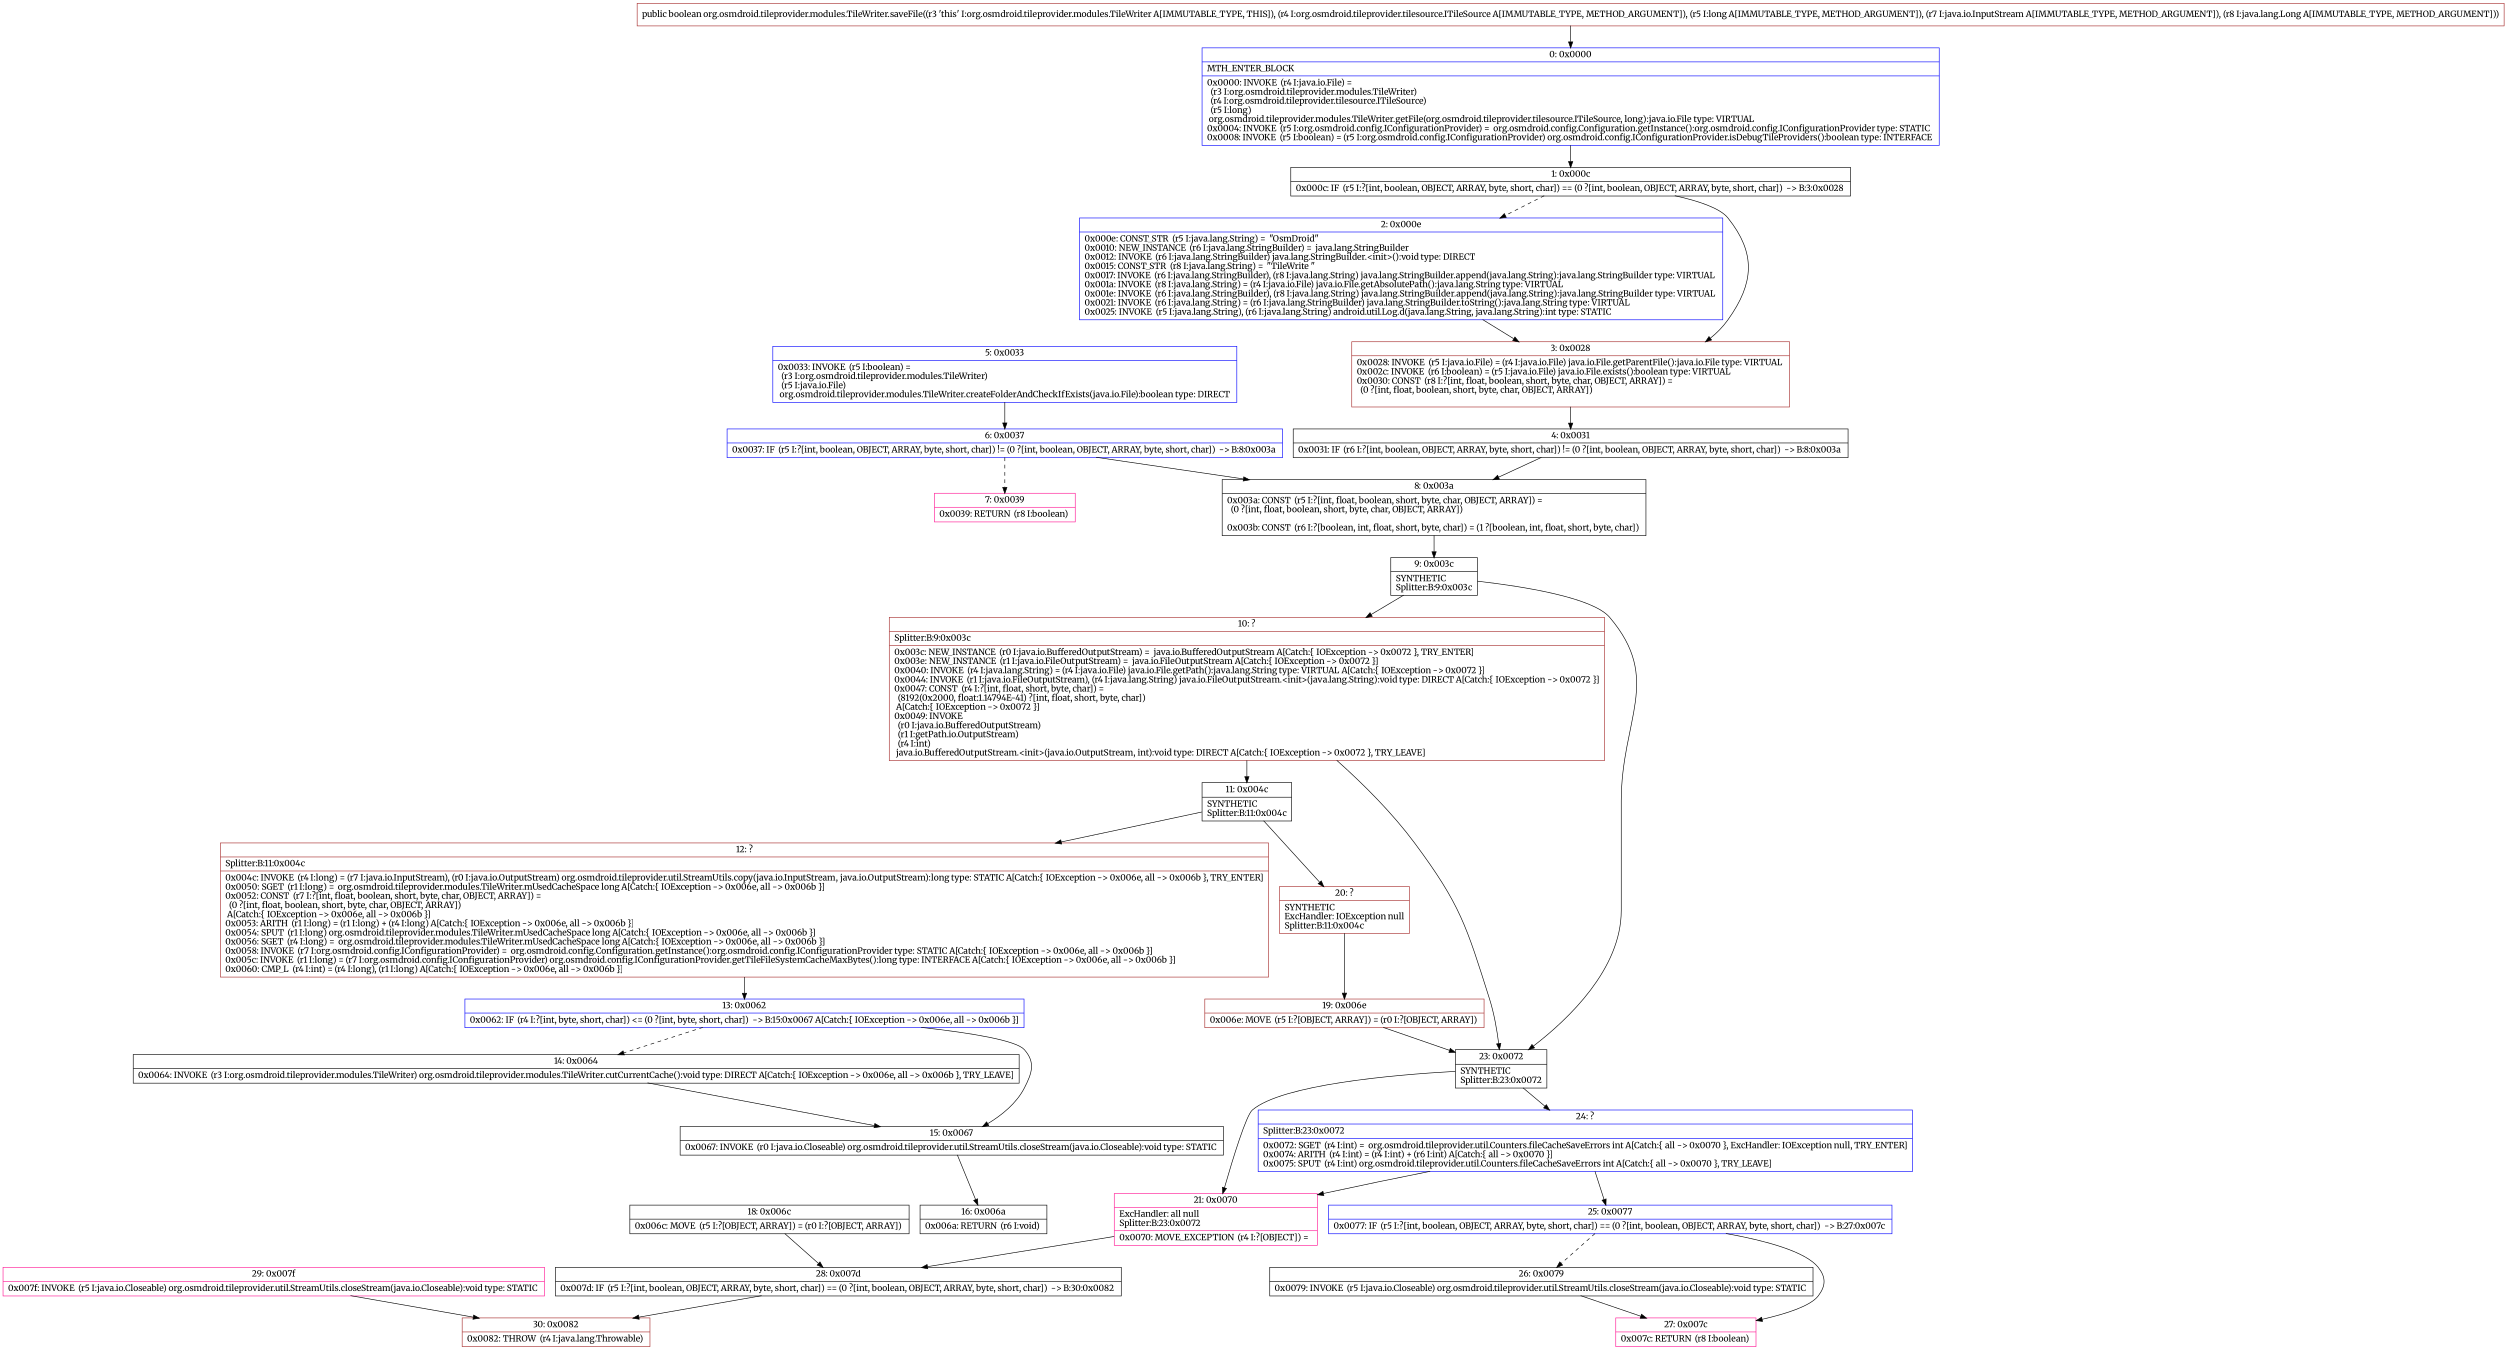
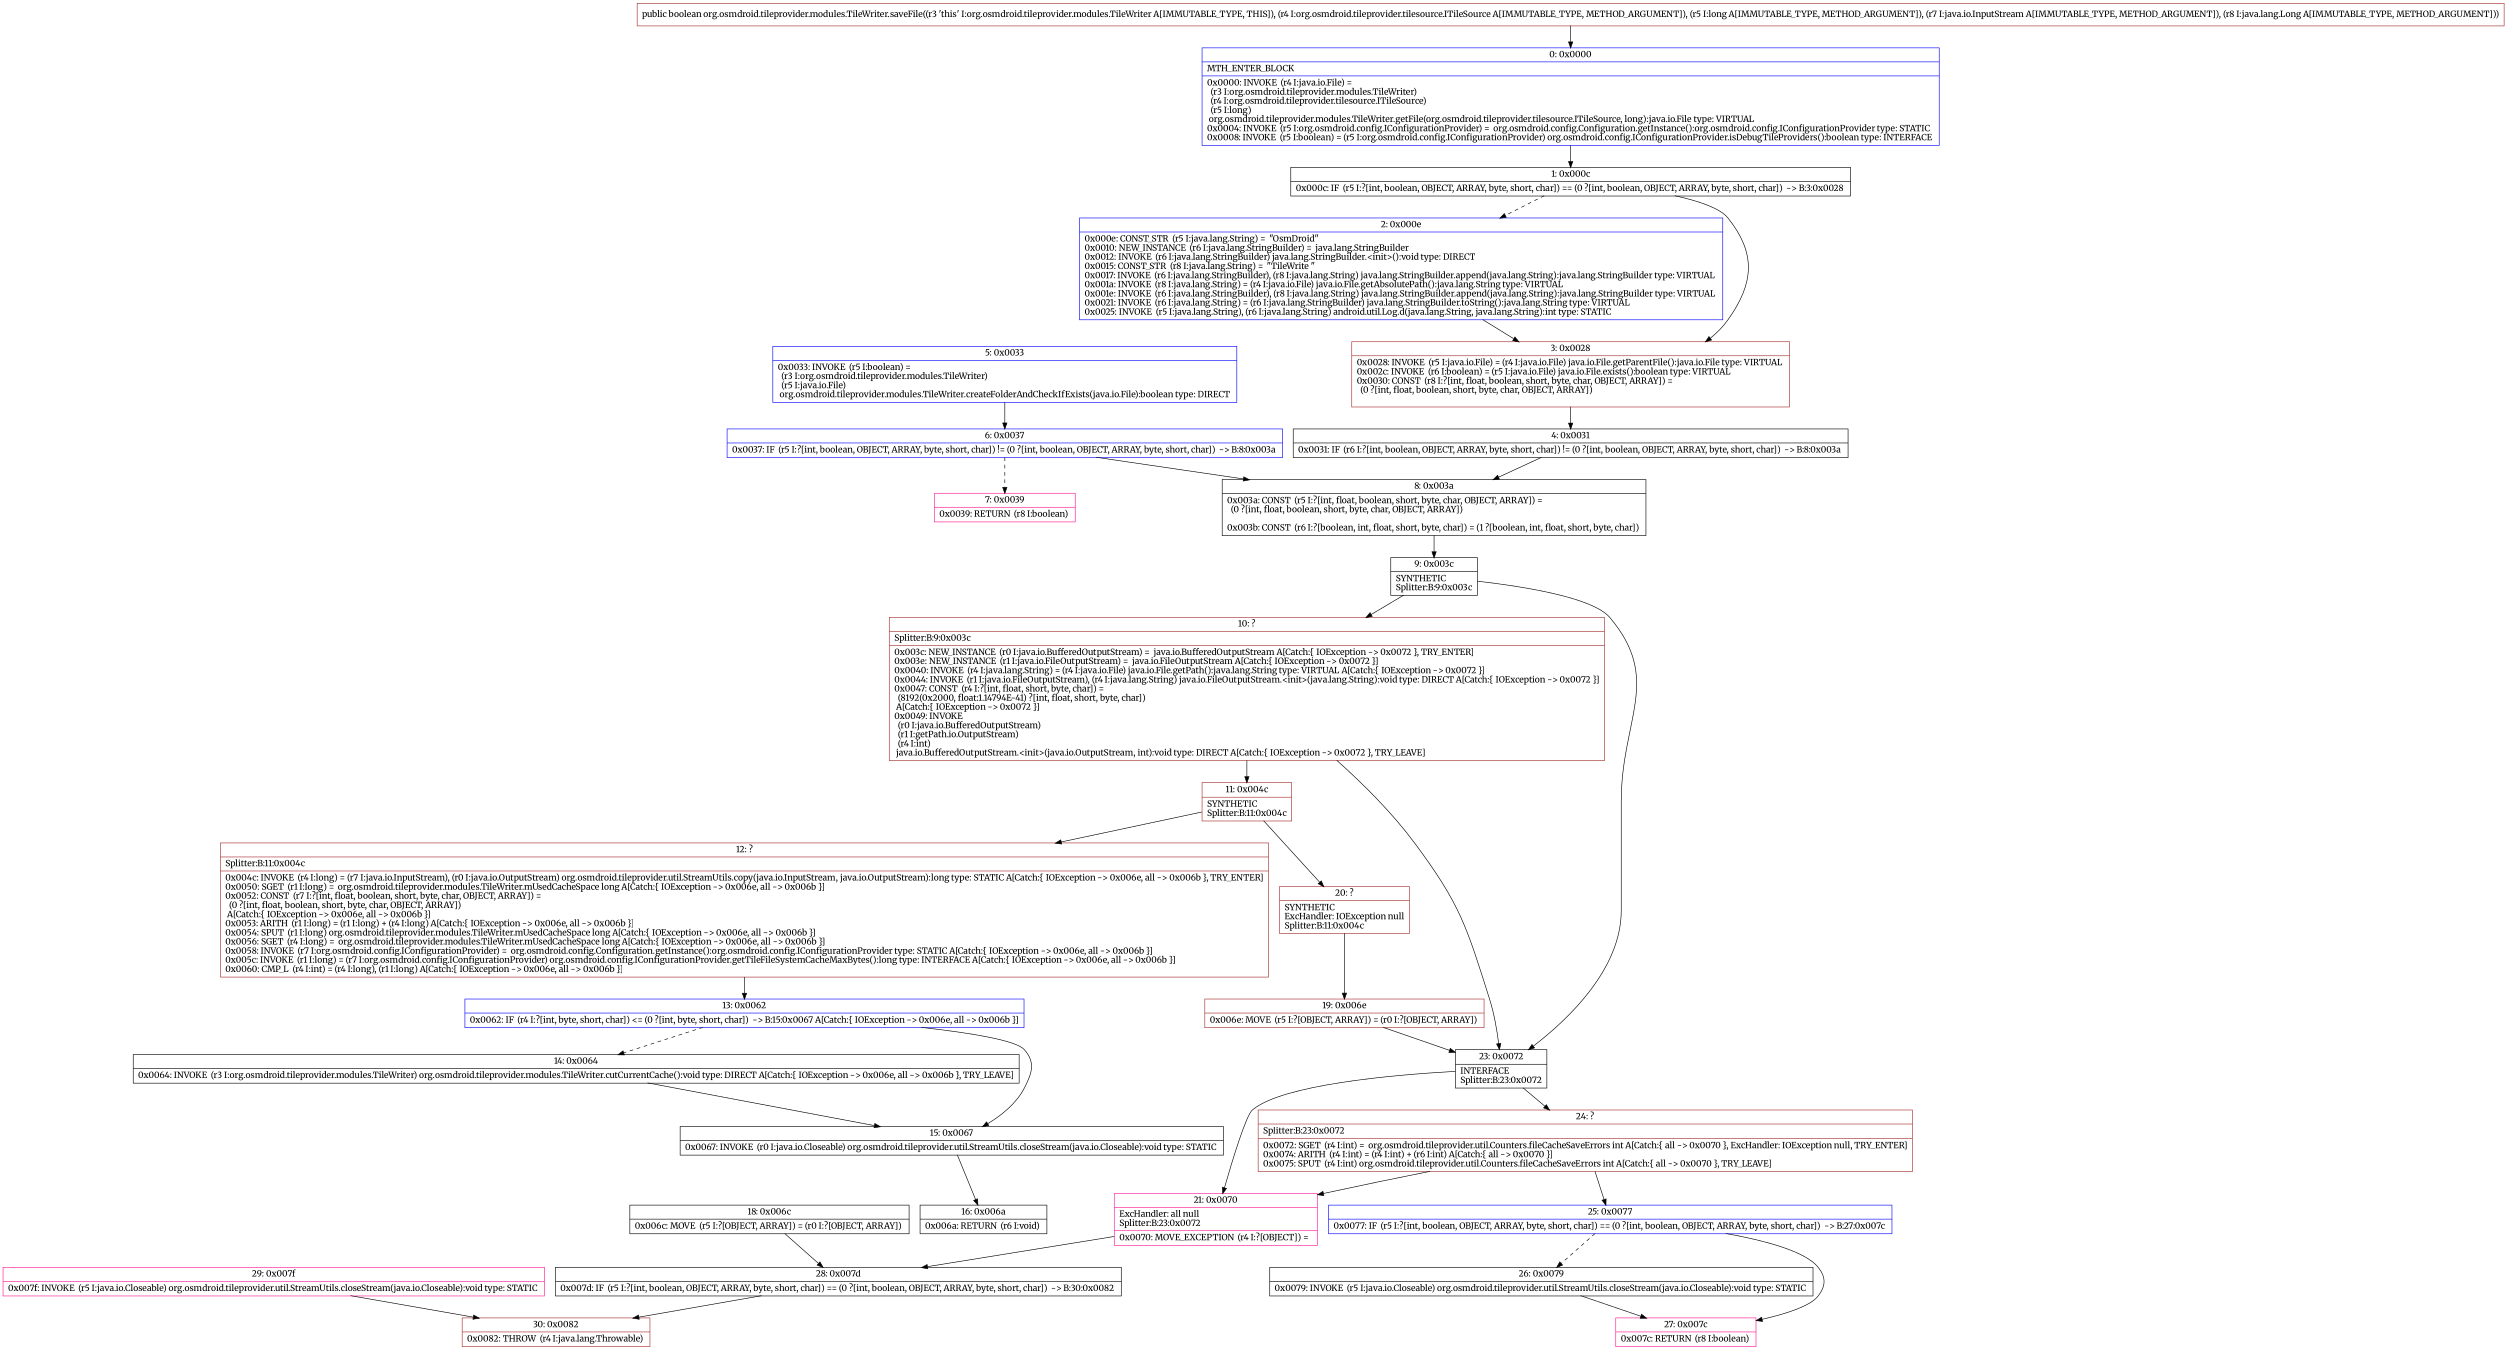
(1247, 802) -> (1247, 802)
(1486, 1071) -> (1485, 1071)
(1585, 1141) -> (1585, 1141)
